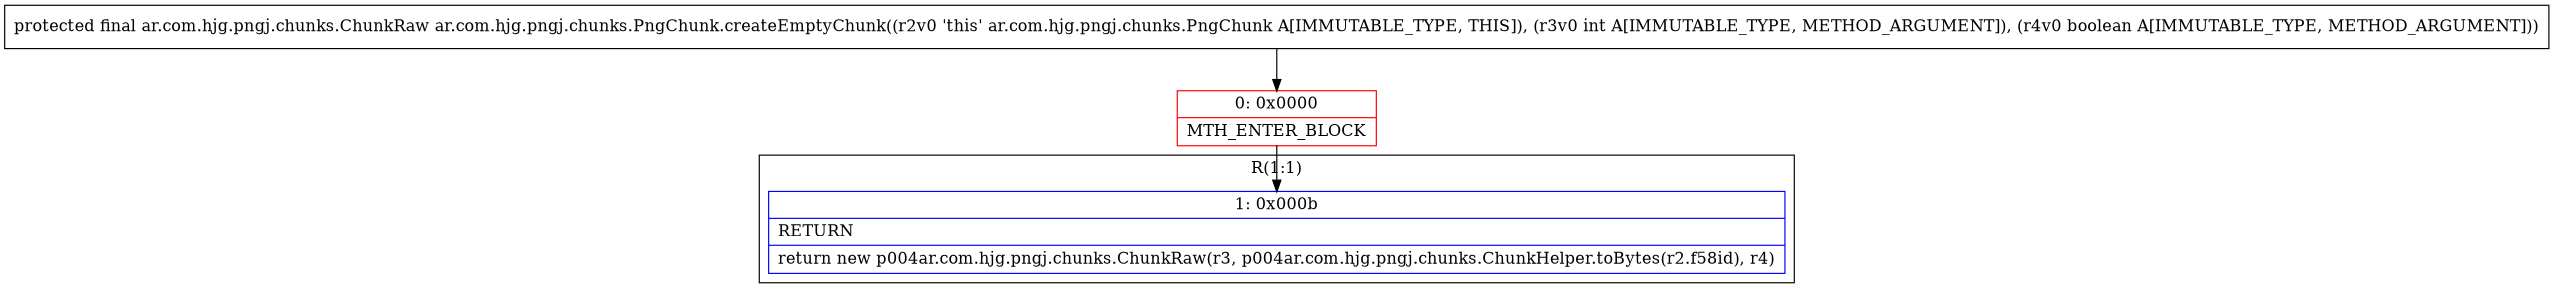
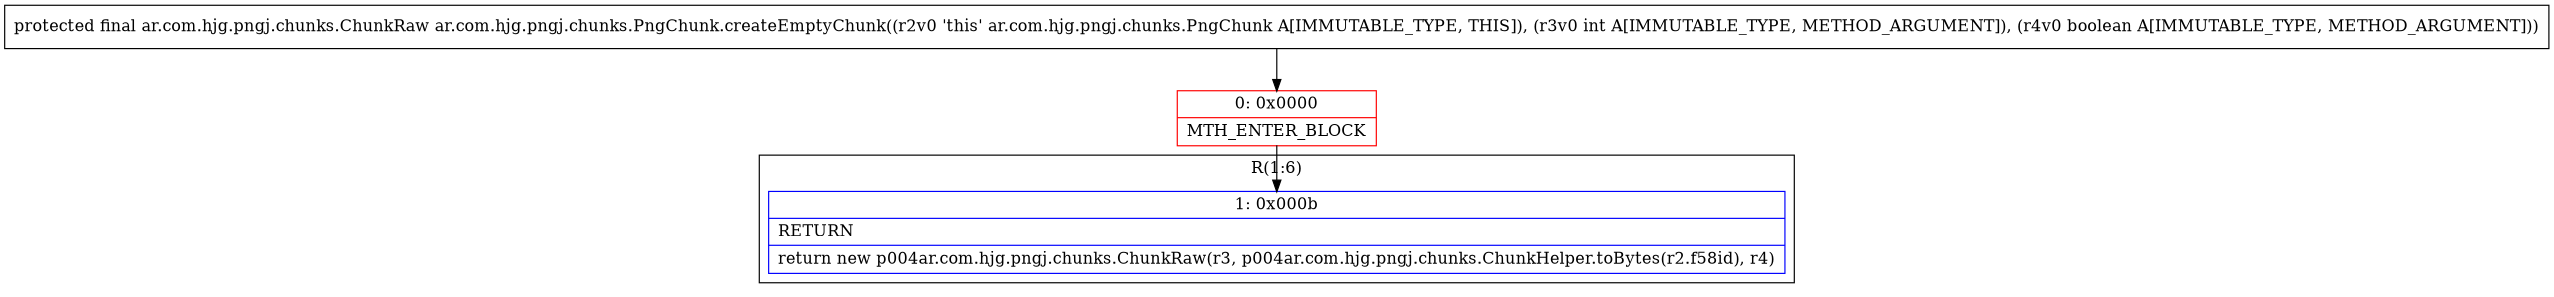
(1277, 169) -> (1277, 169)
